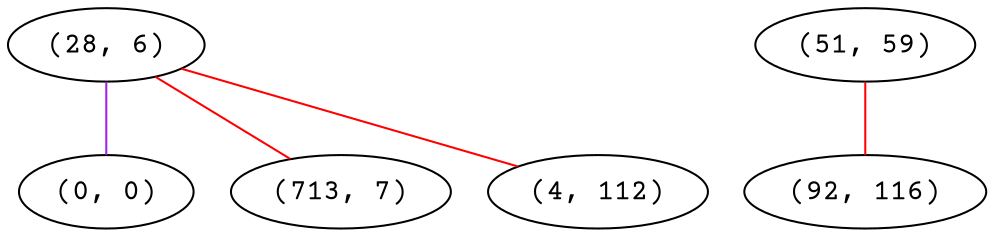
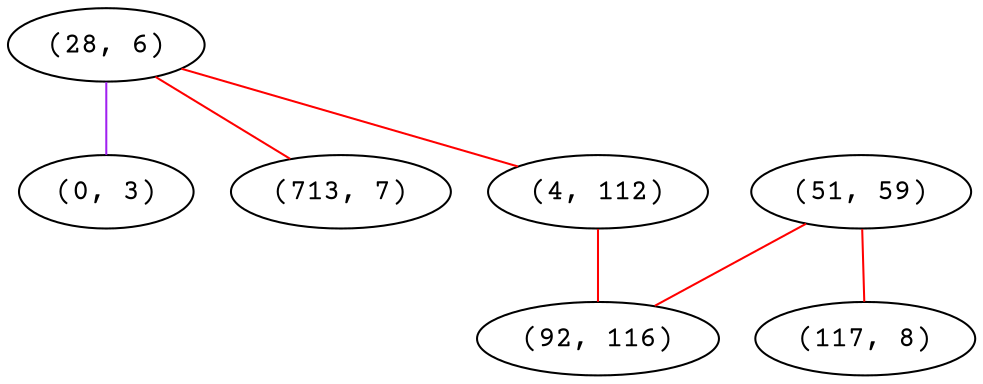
(106, 192) -> (106, 192)
none -> (598, 265)
none -> (865, 339)
